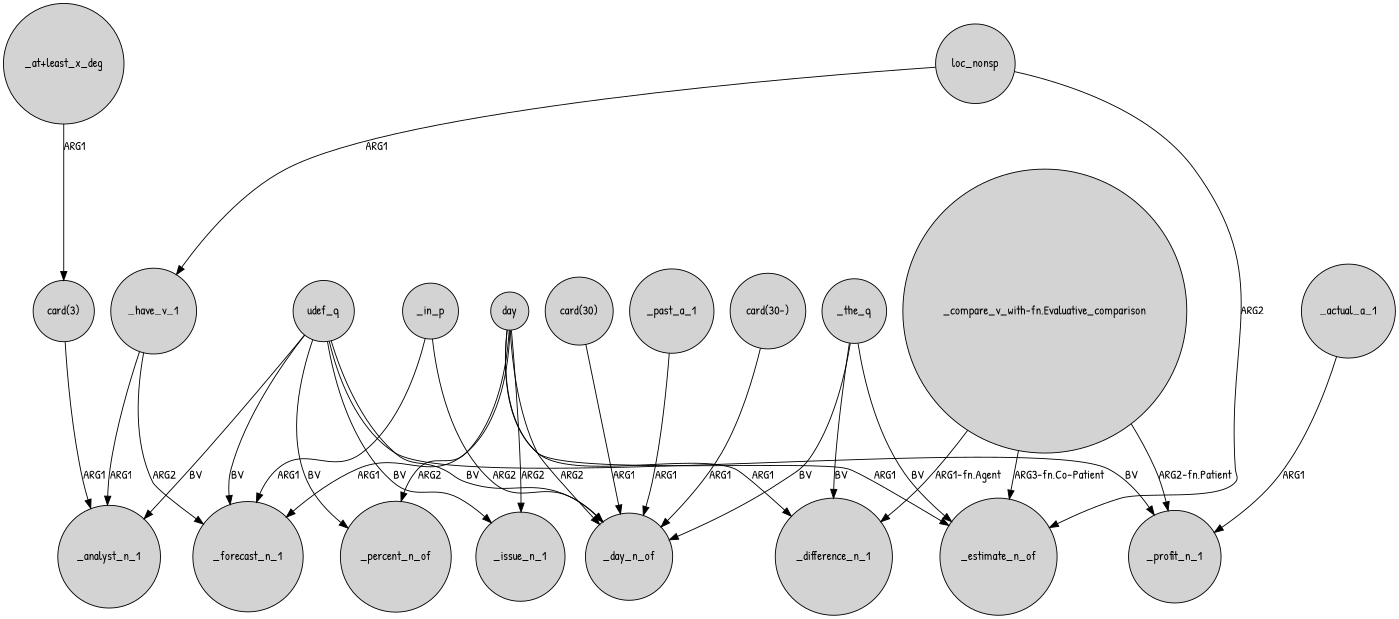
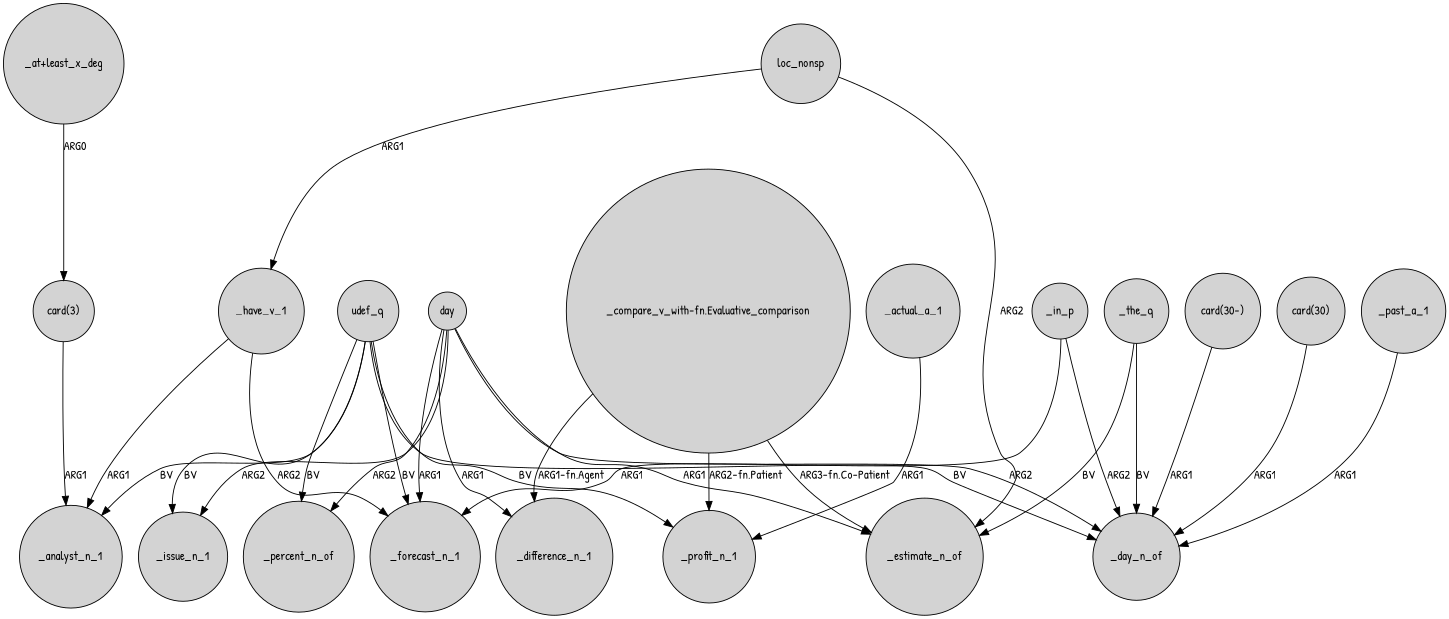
(75, 147) -> (75, 147)
(840, 416) -> none
